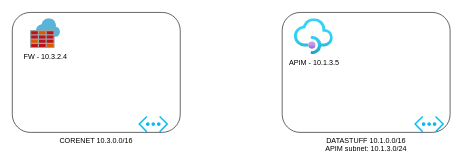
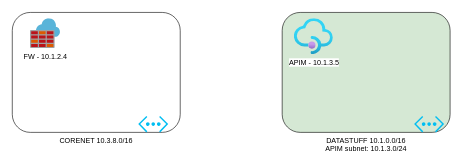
(46, 57) -> (46, 57)
(366, 72) -> (366, 72)
(96, 141) -> (96, 141)
